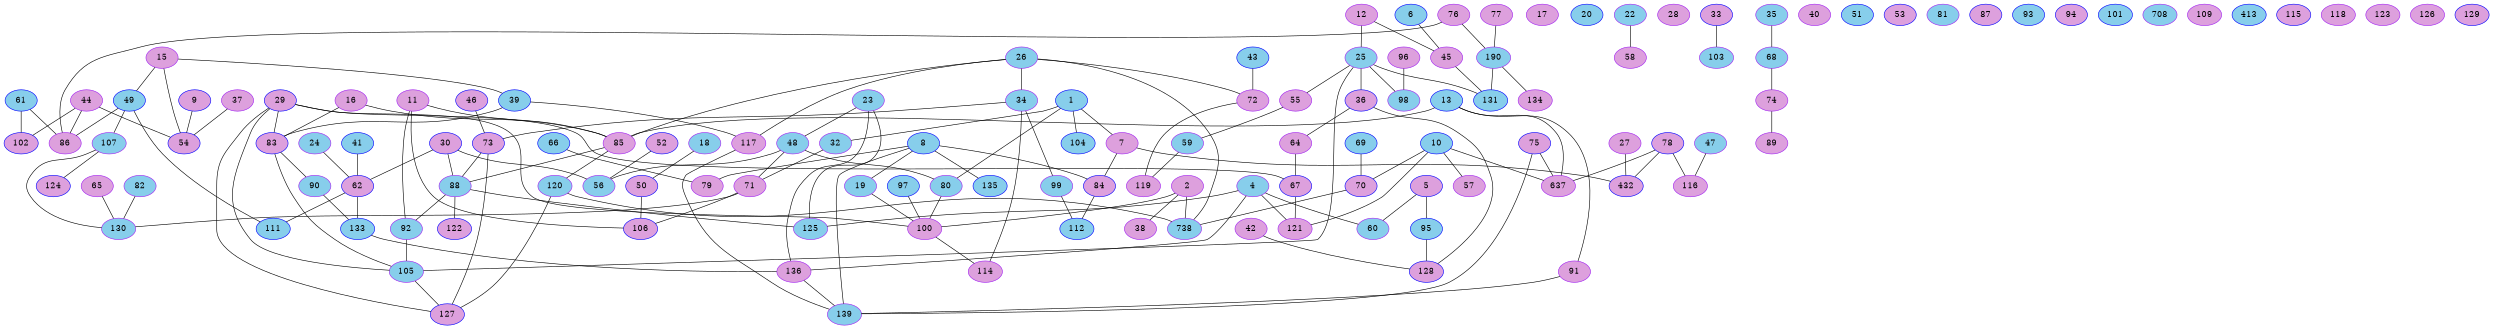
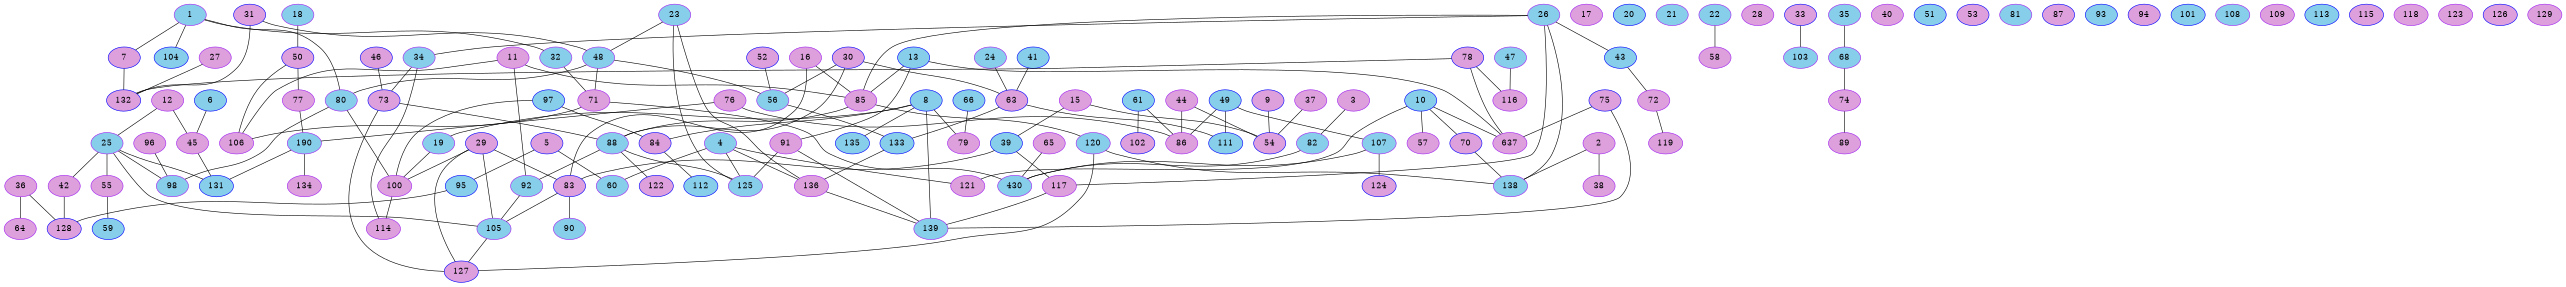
none -> (250, 15)
none -> (1672, 15)
(2160, 15) -> (2233, 15)
(2249, 15) -> (2322, 15)
(2427, 15) -> (2500, 15)
(2472, 15) -> (2545, 15)
(1140, 71) -> (1582, 36)
(146, 79) -> none
(1361, 79) -> (86, 165)
none -> (298, 83)
(1072, 100) -> (190, 15)
none -> (1354, 100)
(1361, 100) -> (21, 186)
(54, 122) -> none
(1122, 143) -> (124, 58)
(1187, 143) -> (108, 229)
(1361, 143) -> none
none -> (262, 152)
(1111, 165) -> (602, 121)
(1166, 165) -> none
none -> (763, 168)
(358, 186) -> (1012, 100)
(1057, 186) -> none
(1296, 186) -> none
(1626, 186) -> (124, 100)
(336, 207) -> (843, 122)
(1059, 214) -> none
(119, 229) -> (1015, 186)
(641, 229) -> (237, 143)
(1184, 229) -> (1510, 186)
